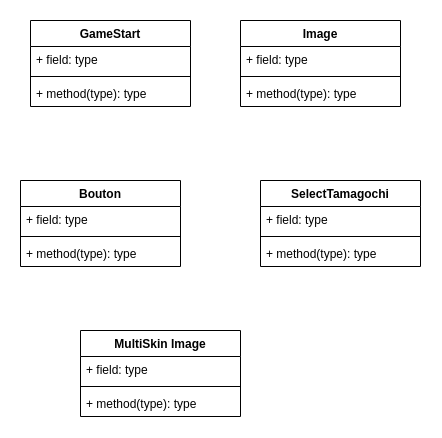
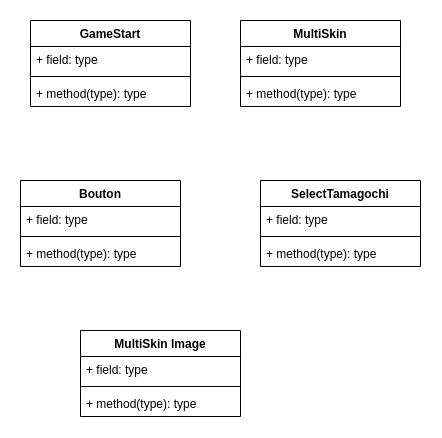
(321, 35) -> (321, 35)
